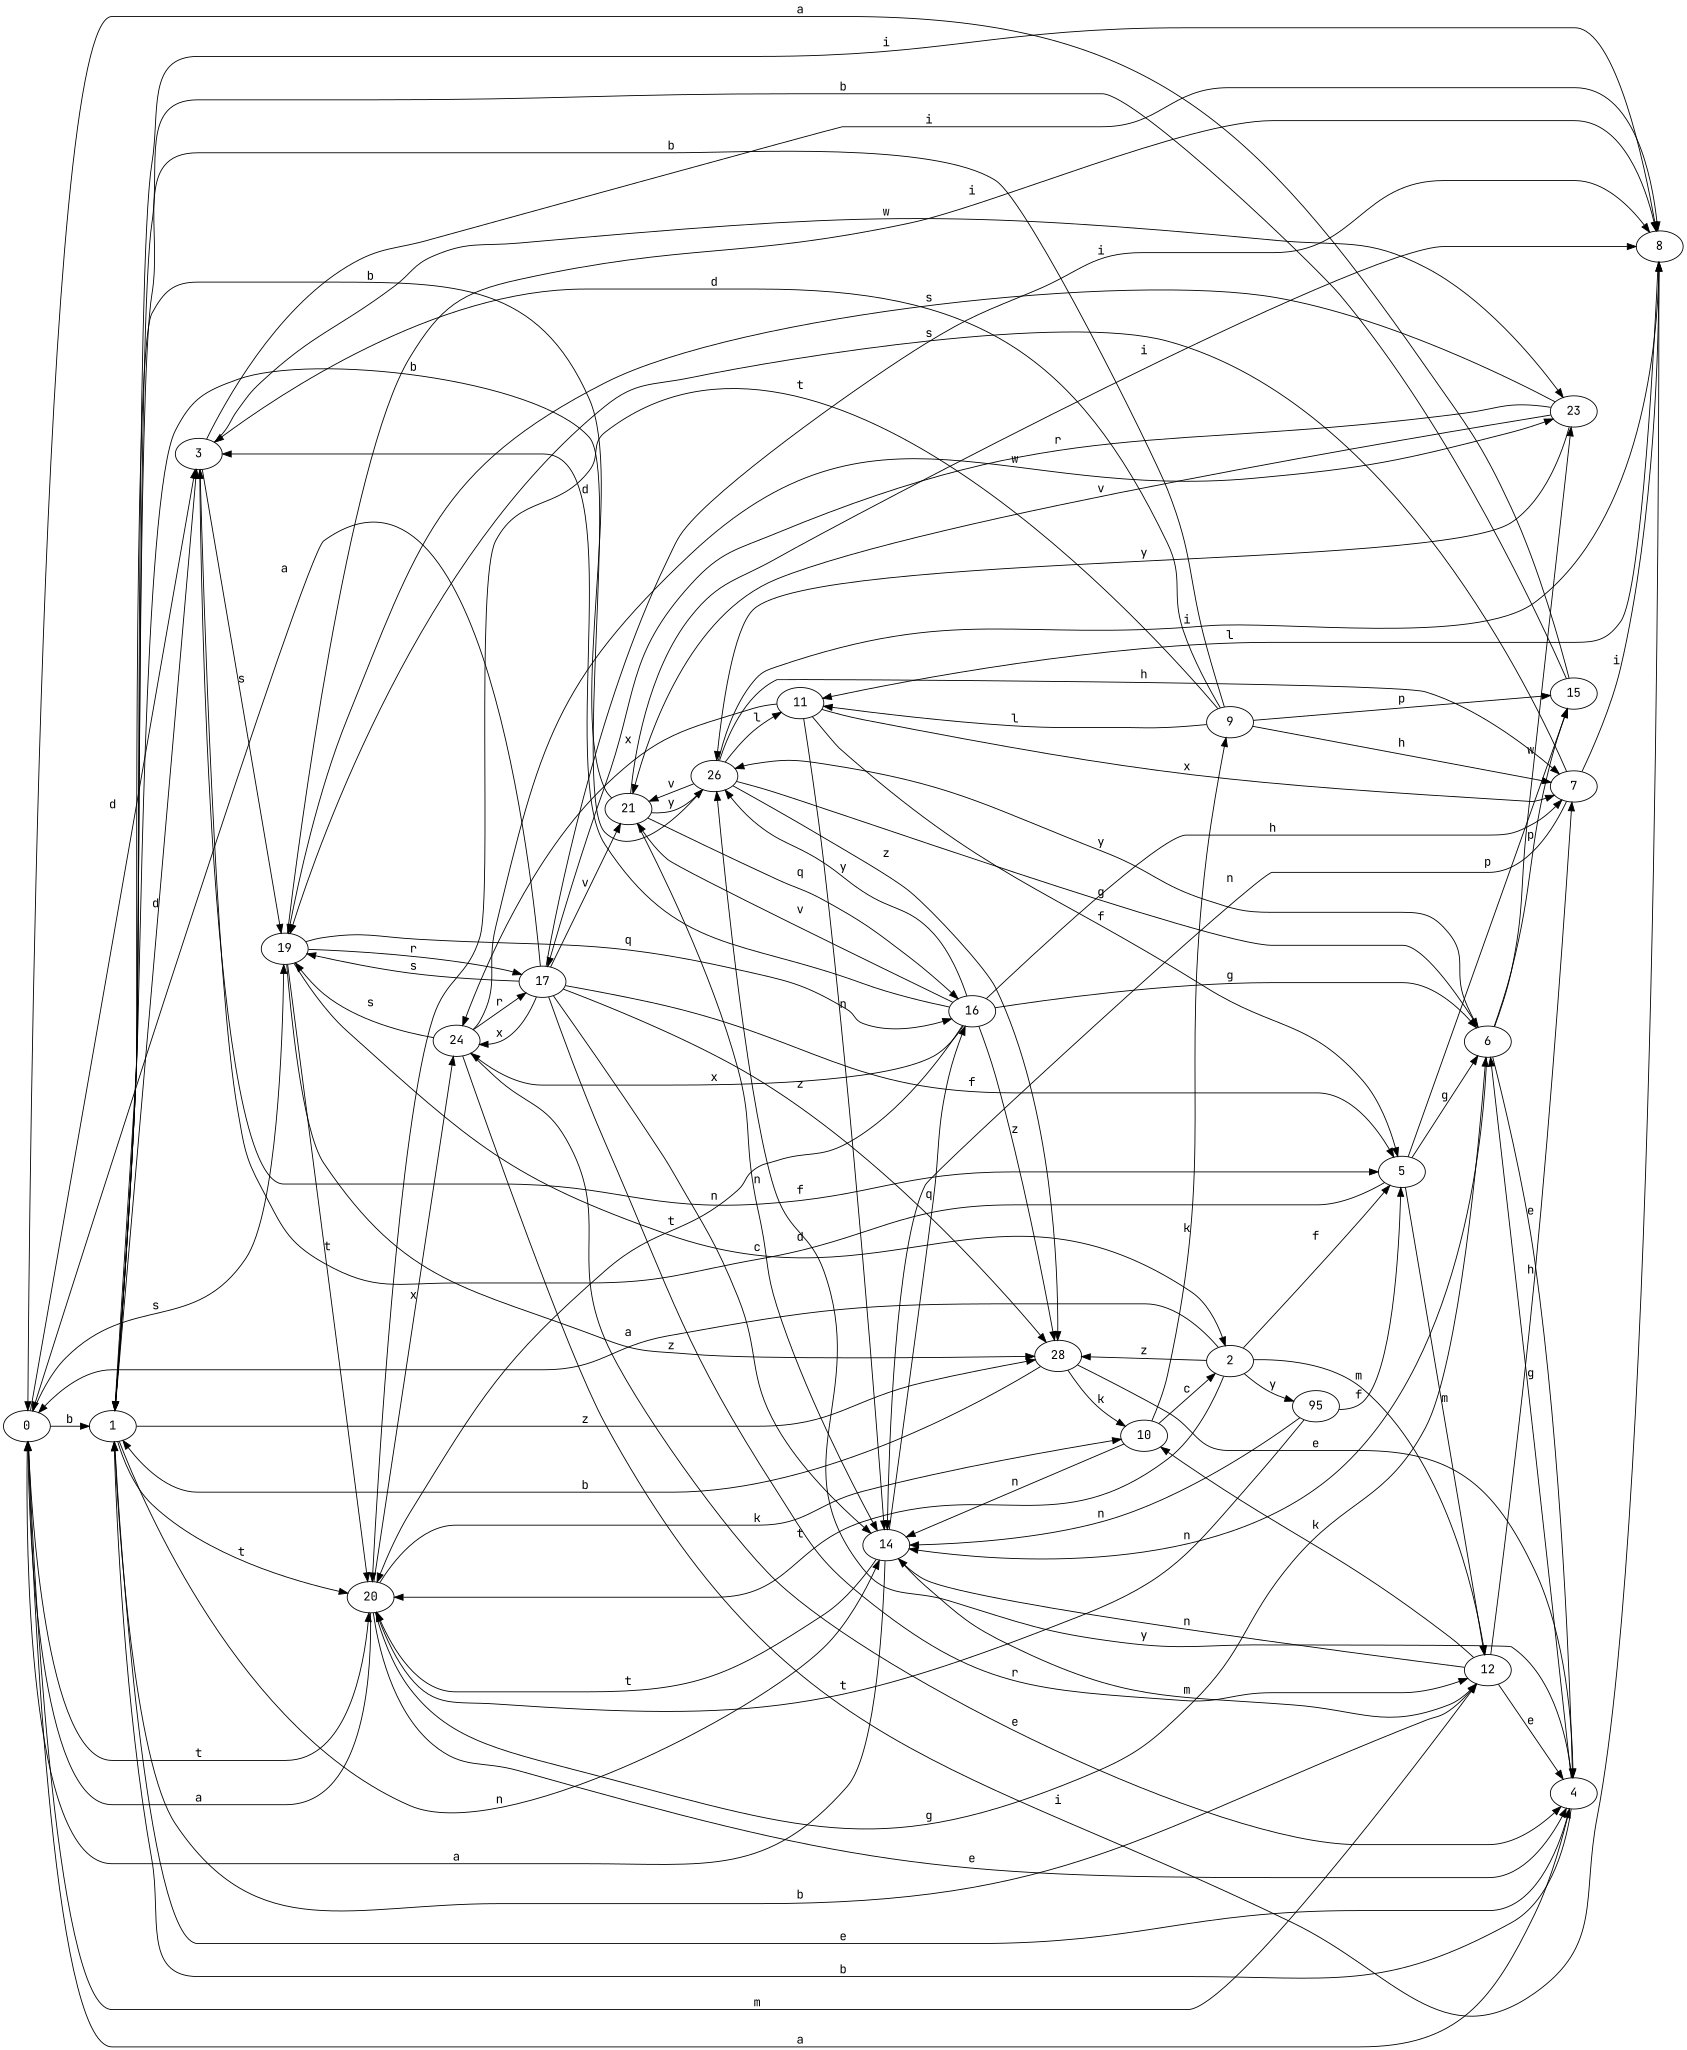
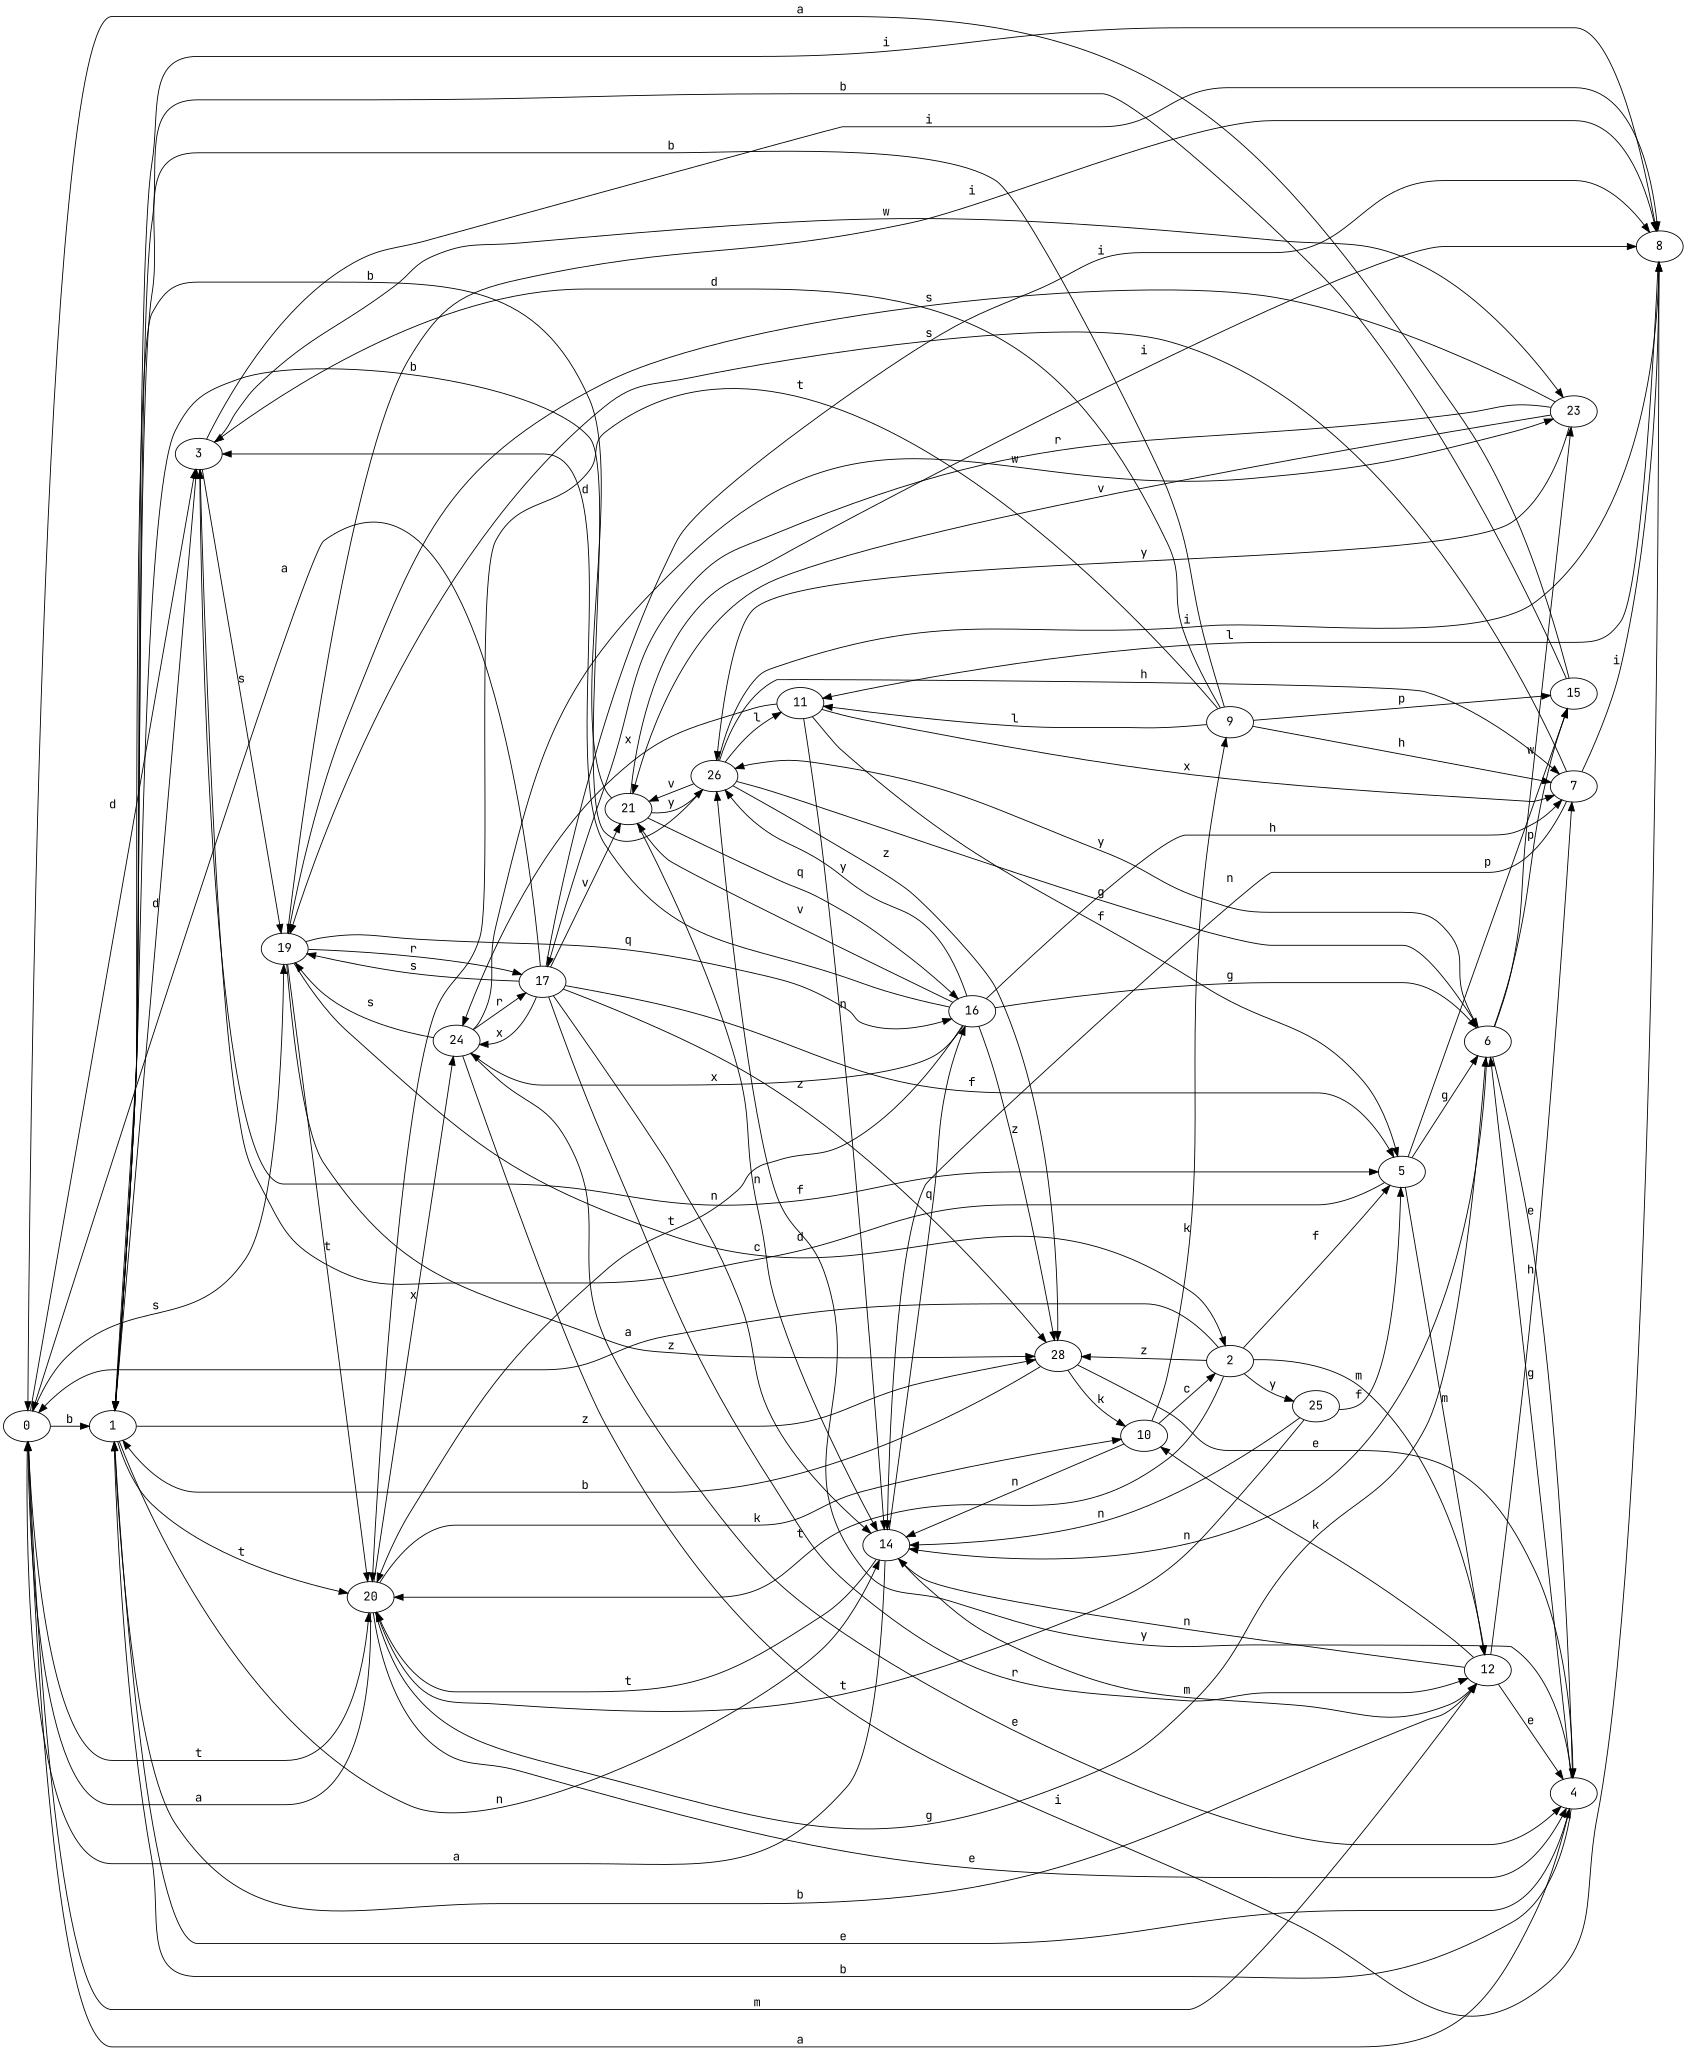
(1316, 1406) -> (1316, 1406)
